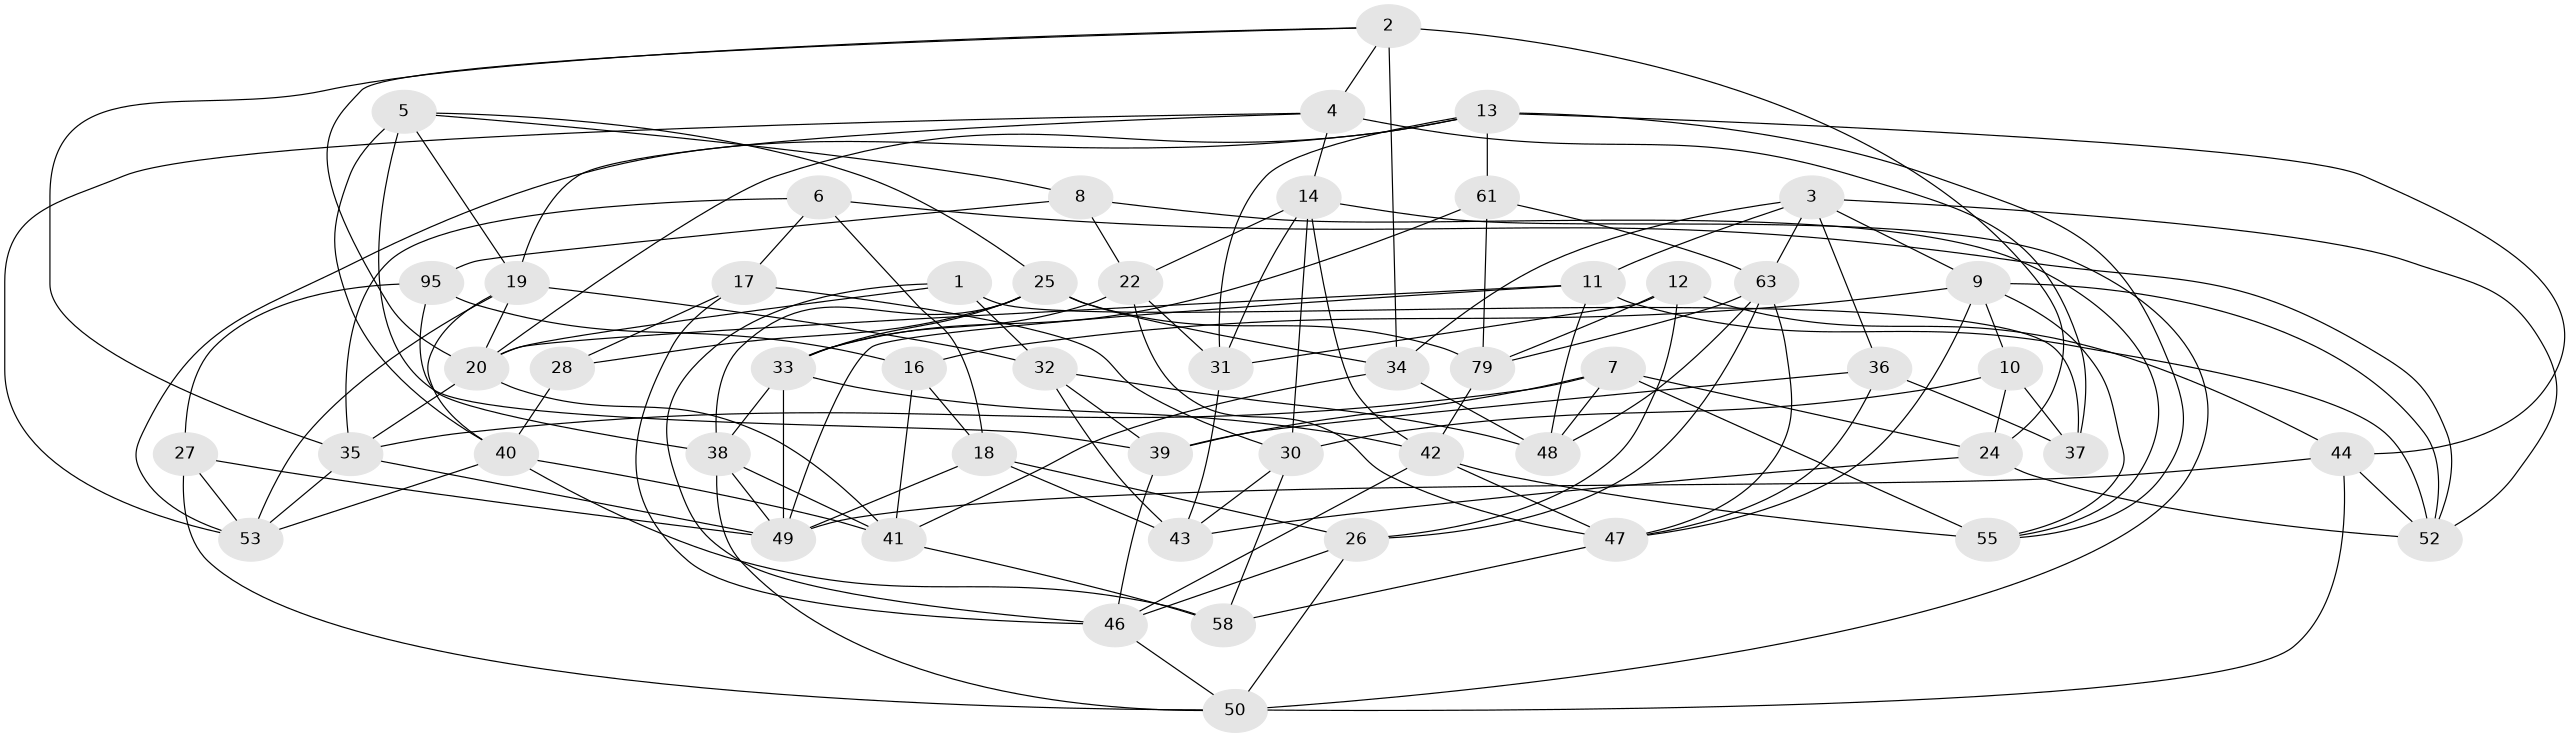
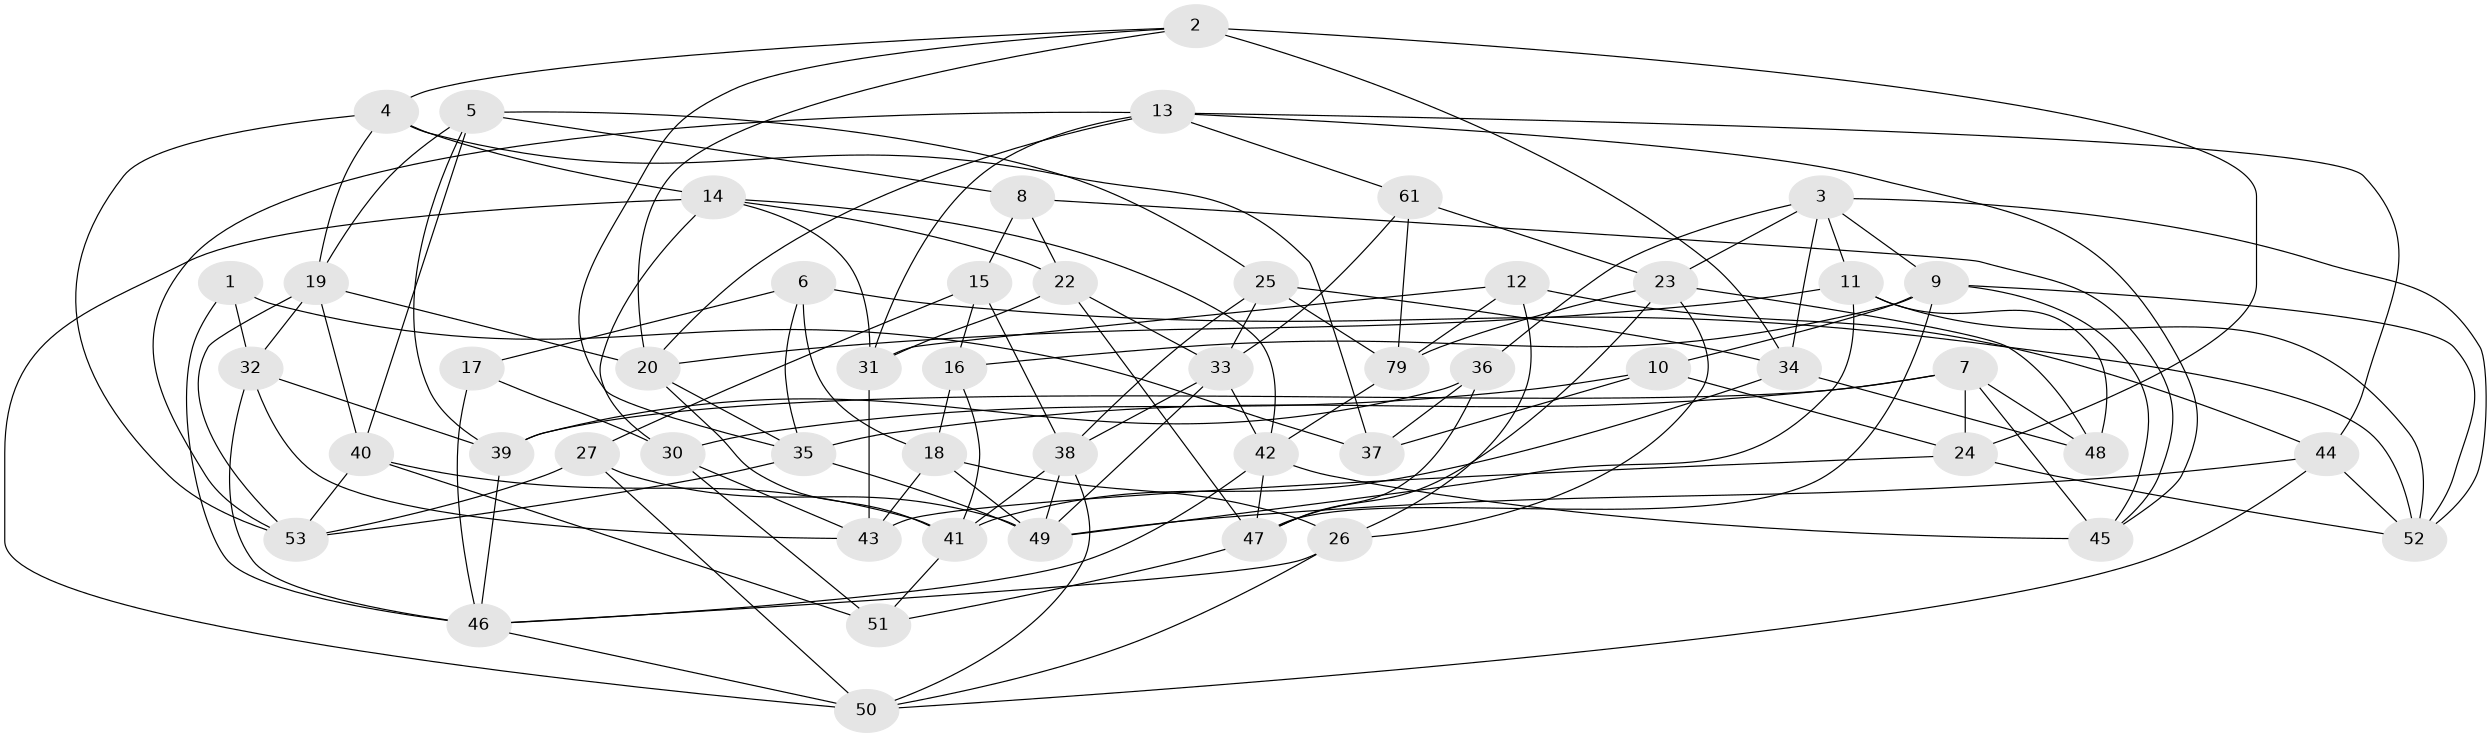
(432, 283) -> (980, 283)
(1767, 283) -> (1666, 283)
(714, 316) -> none
(562, 369) -> none
(1276, 403) -> (264, 570)
(1988, 540) -> (2101, 540)
(1223, 625) -> (879, 625)
